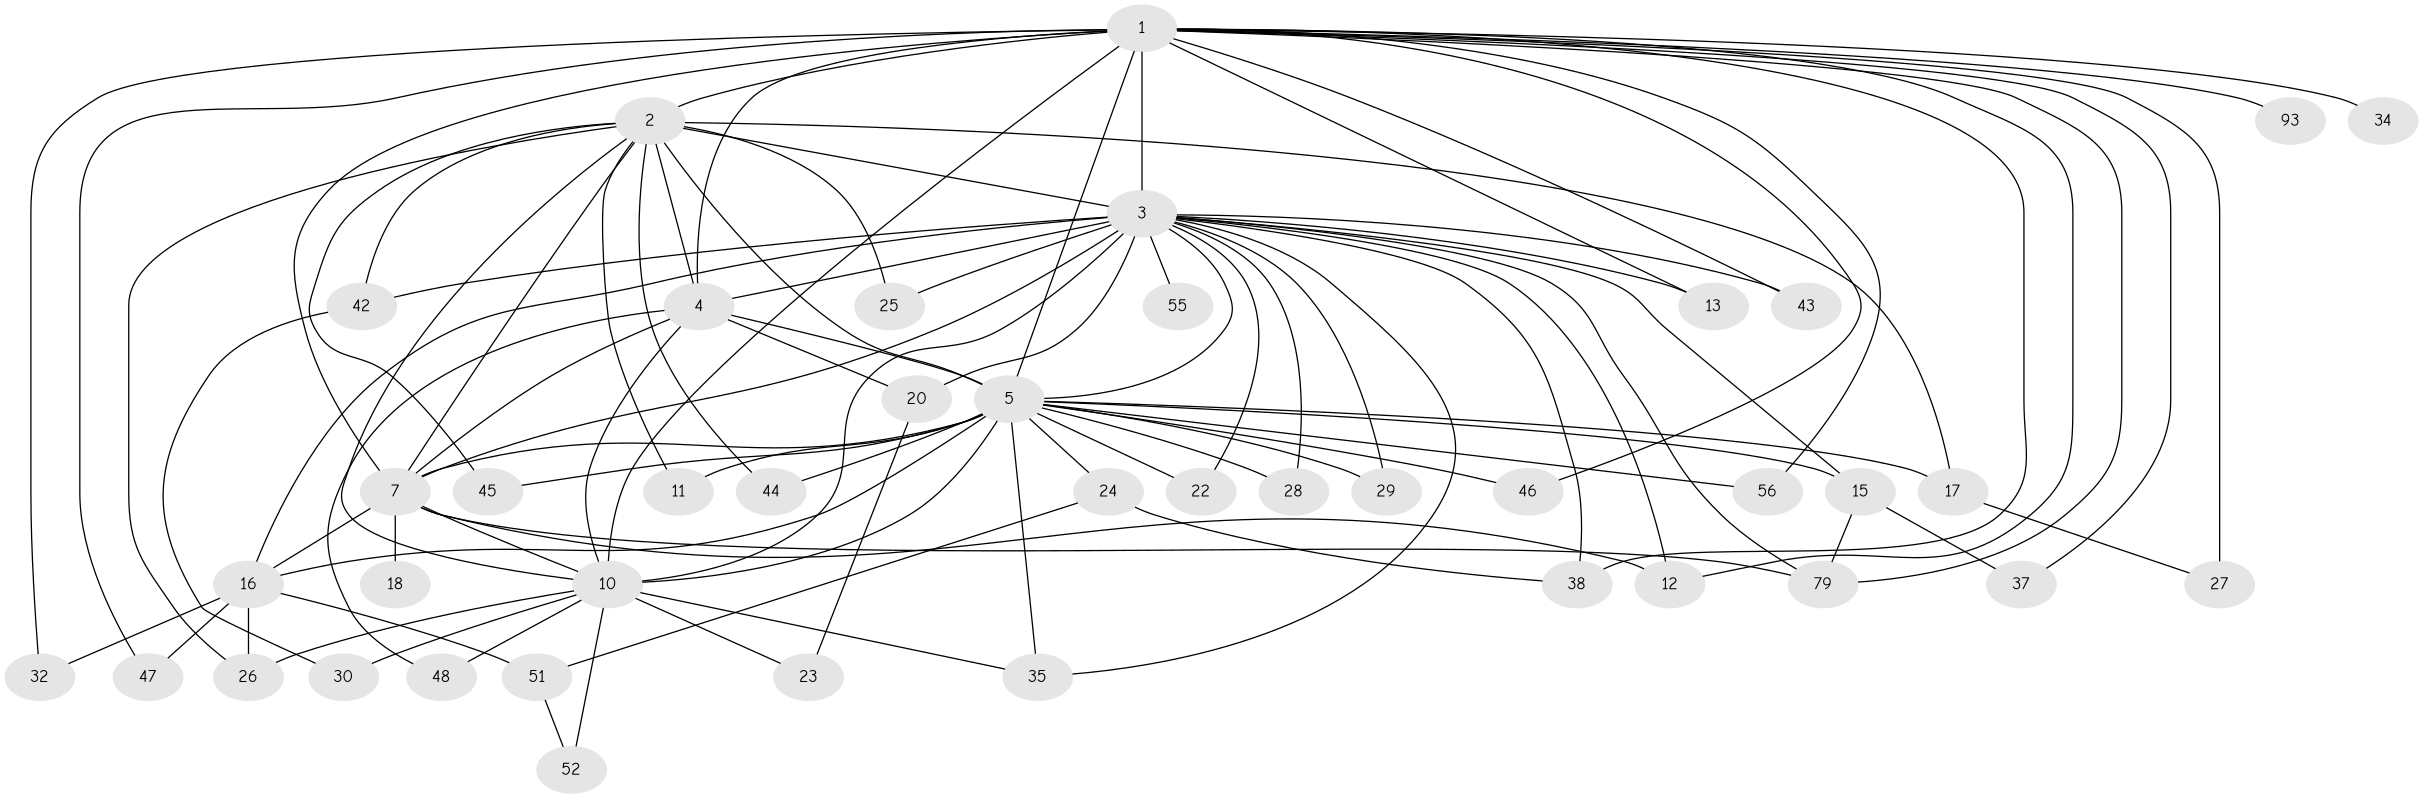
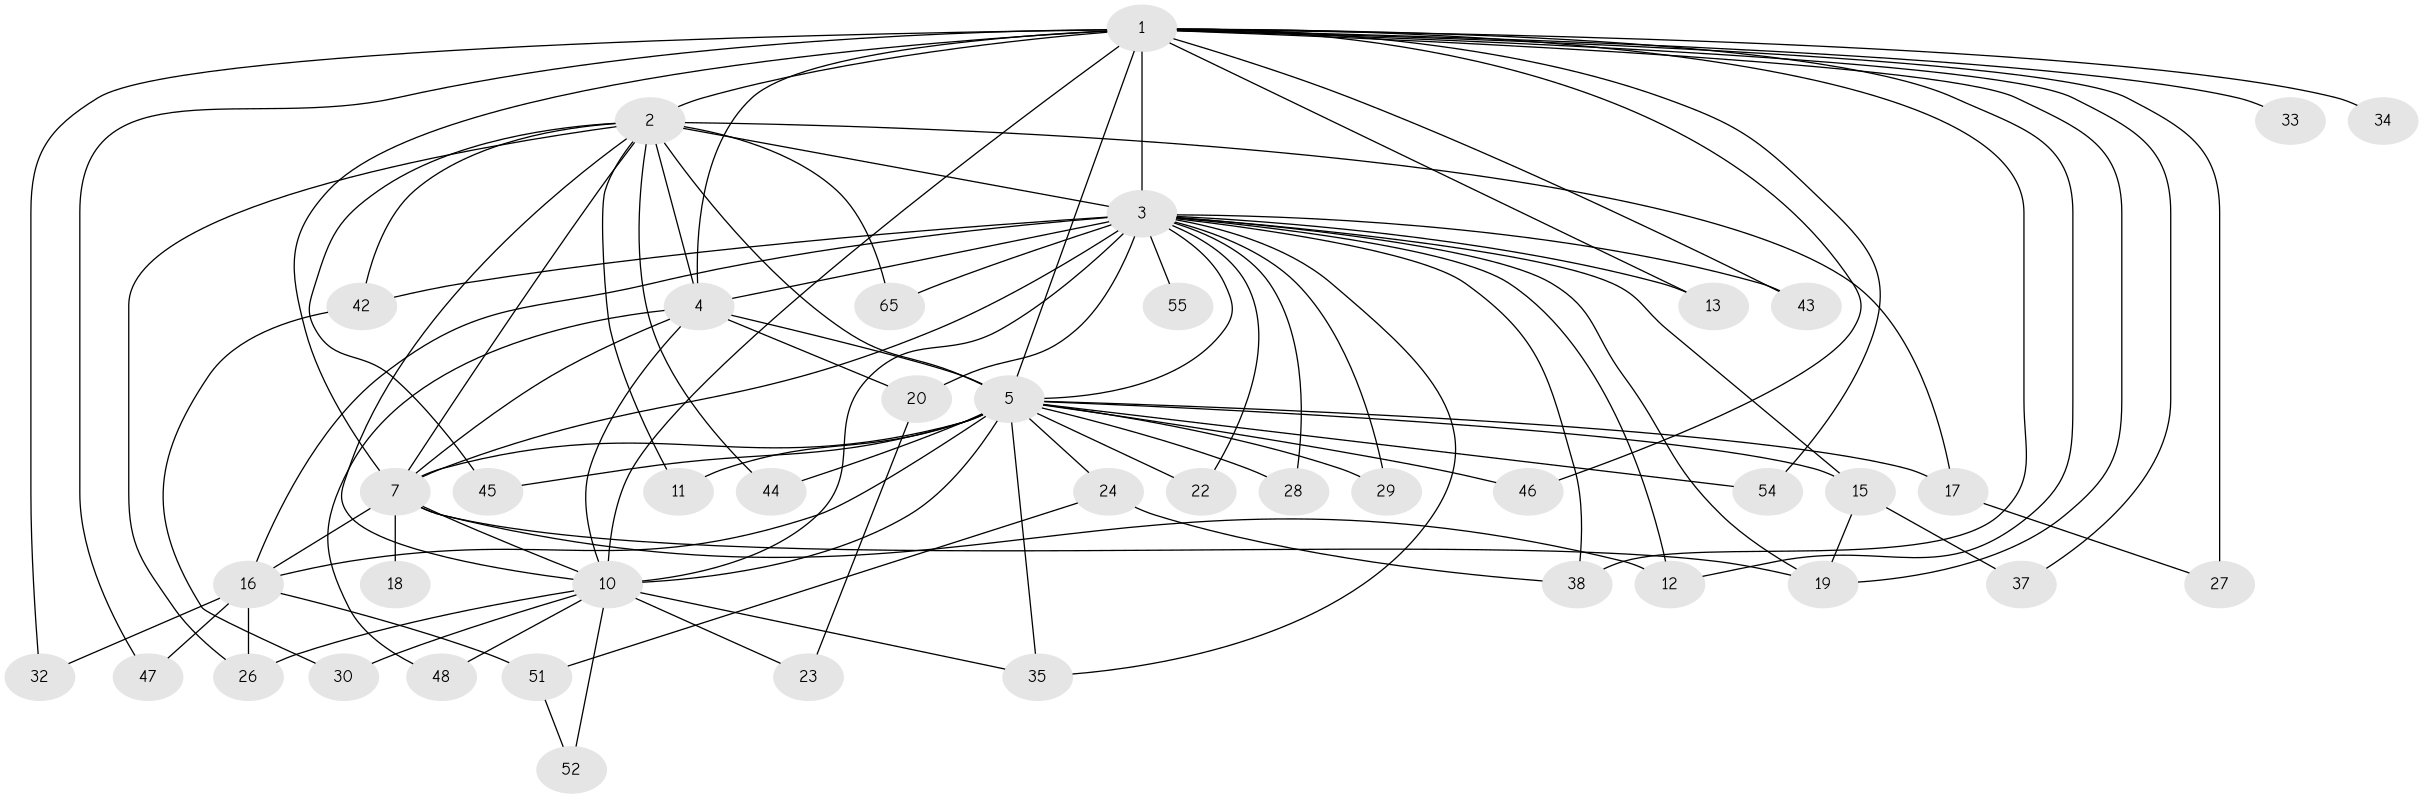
(2290, 121) -> (2290, 121)
(890, 306) -> (890, 306)
(1768, 492) -> (1768, 492)
(1823, 585) -> (1823, 585)
